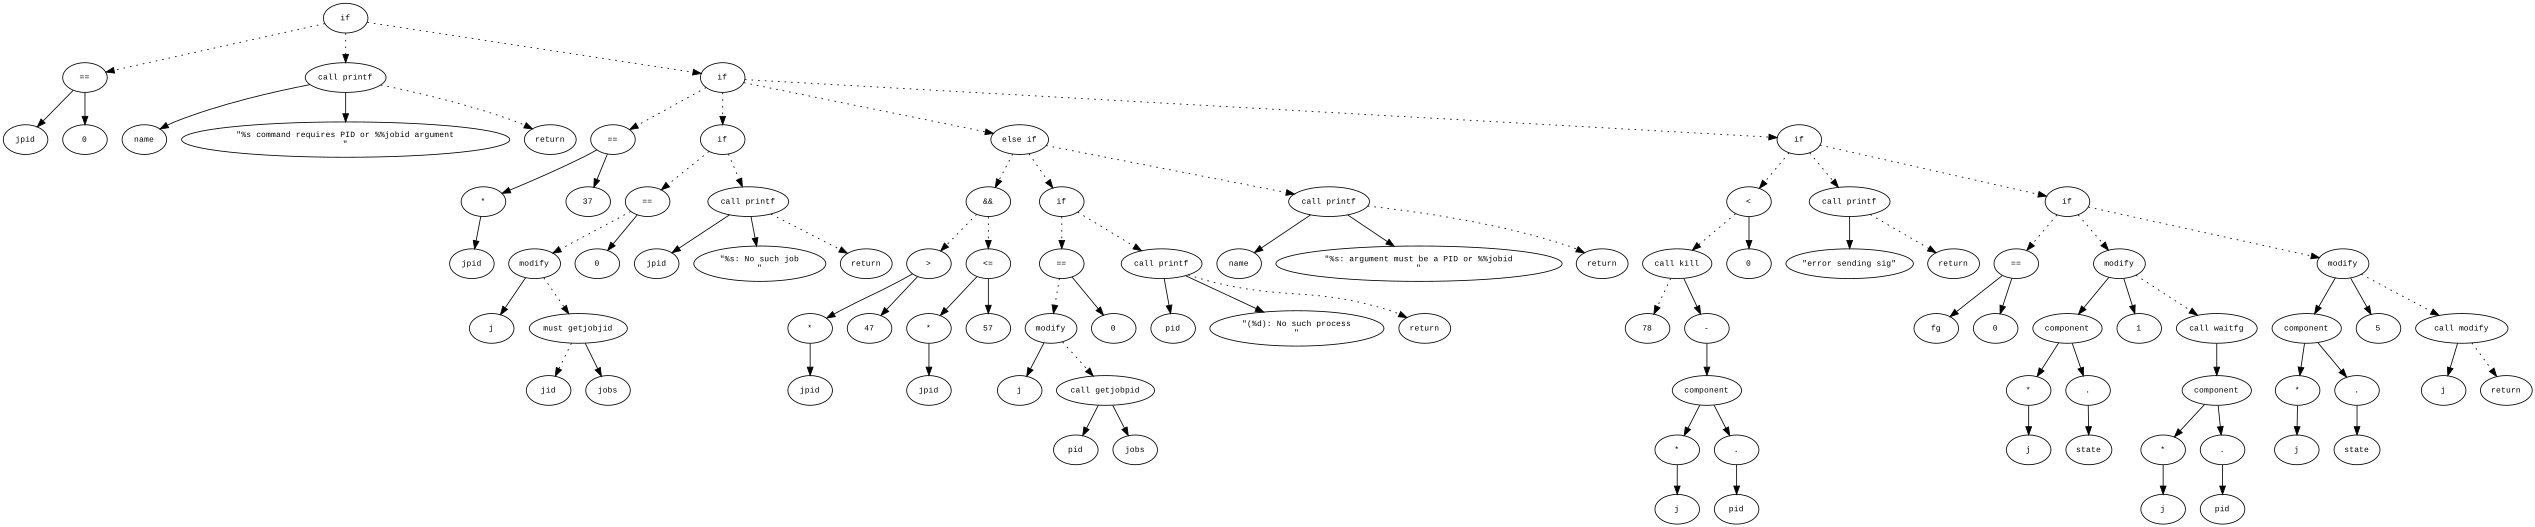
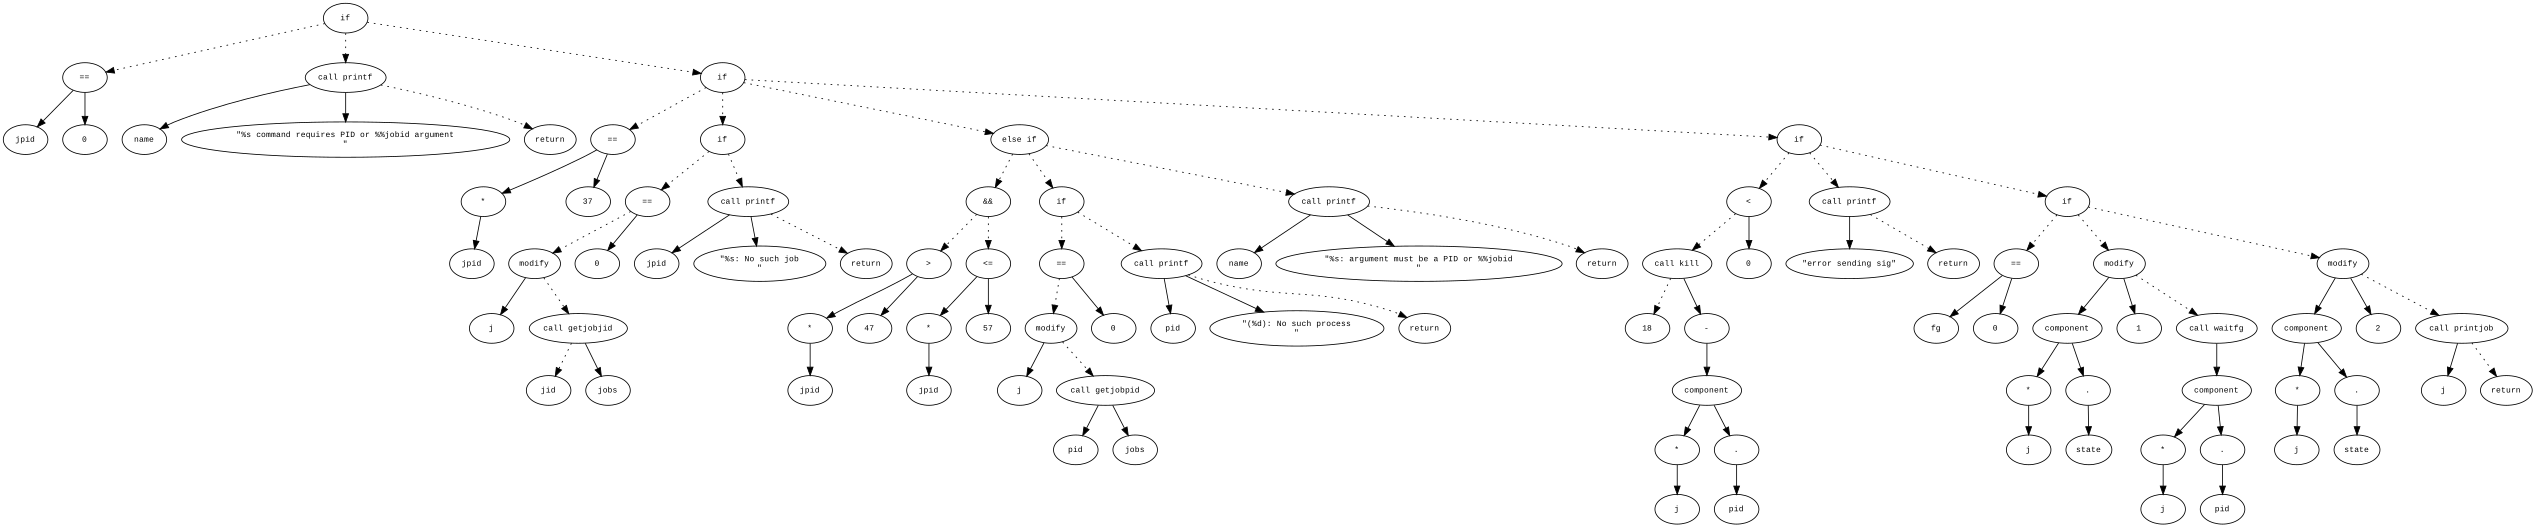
(578, 328) -> (578, 328)
(1648, 328) -> (1648, 328)
(2378, 328) -> (2378, 328)
(2462, 328) -> (2462, 328)
